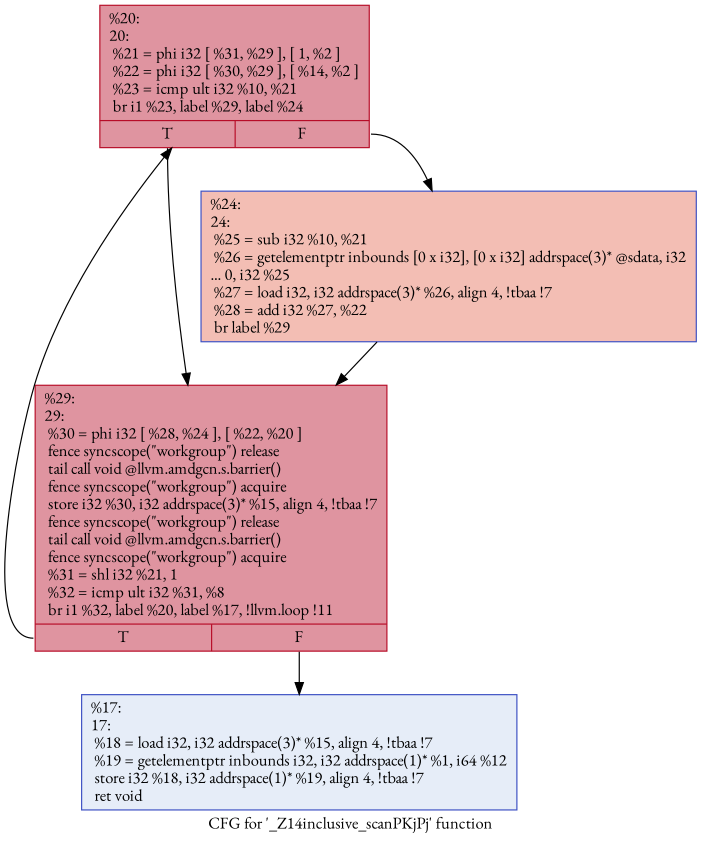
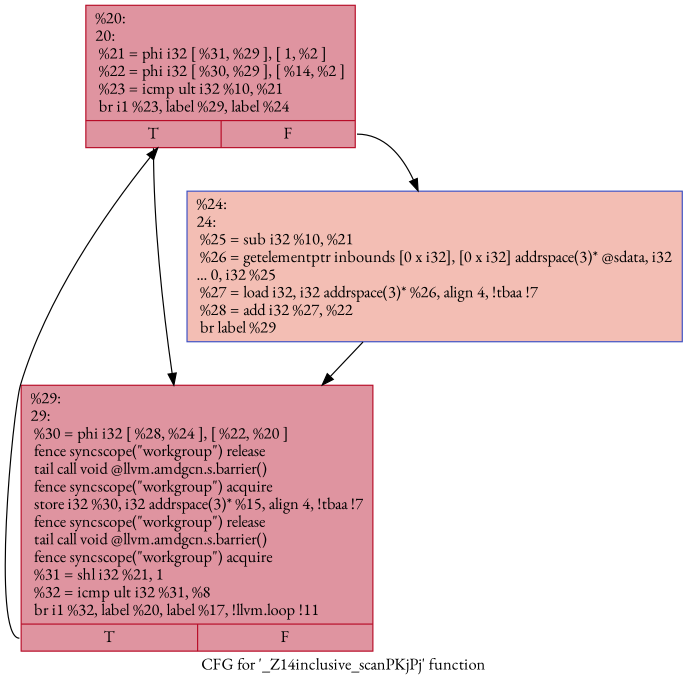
(299, 752) -> none
